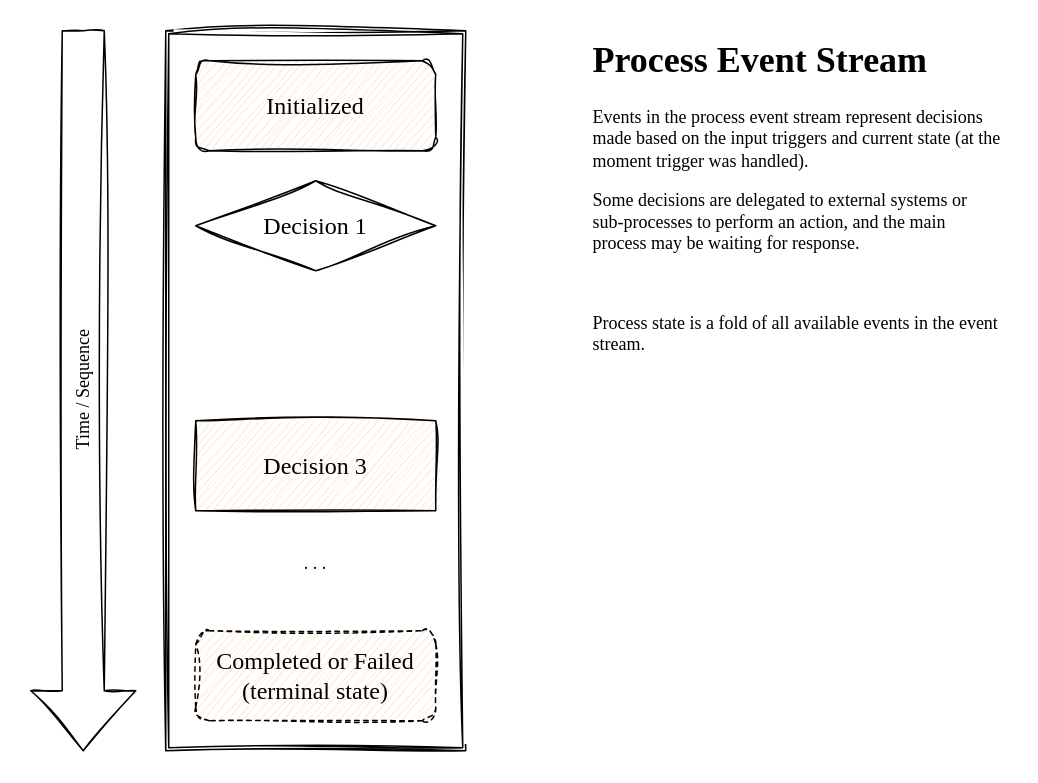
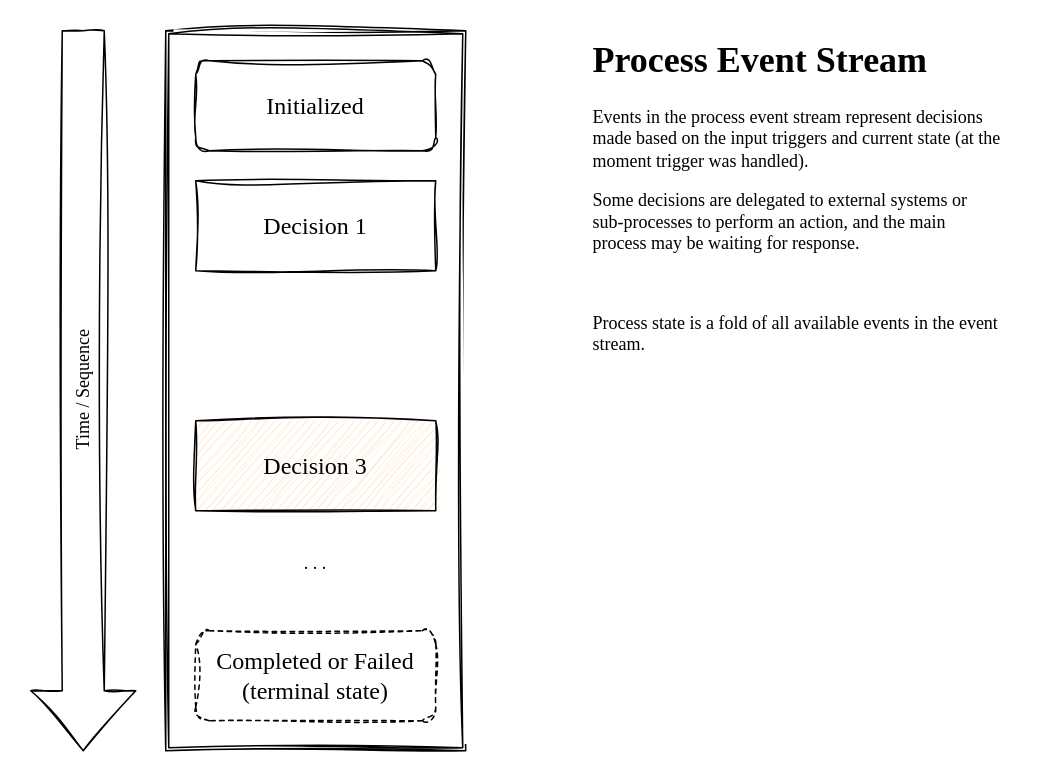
(316, 106) -> (316, 106)
(316, 226) -> (316, 226)
(316, 676) -> (316, 676)
